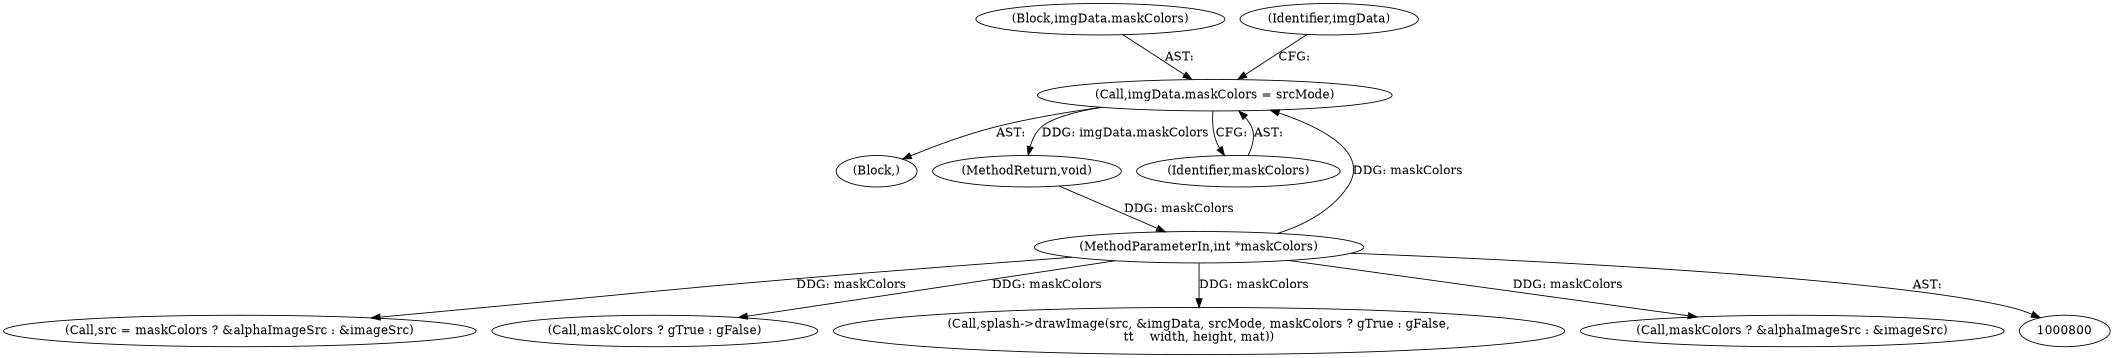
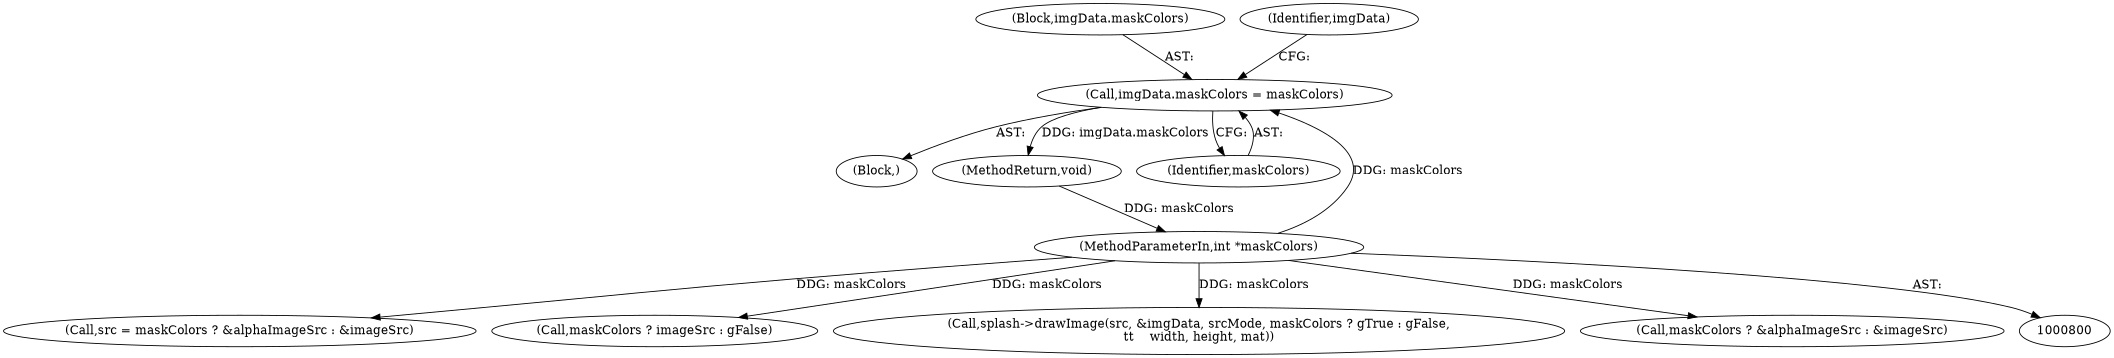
(1215, 95) -> (1215, 95)
(655, 331) -> (655, 331)
